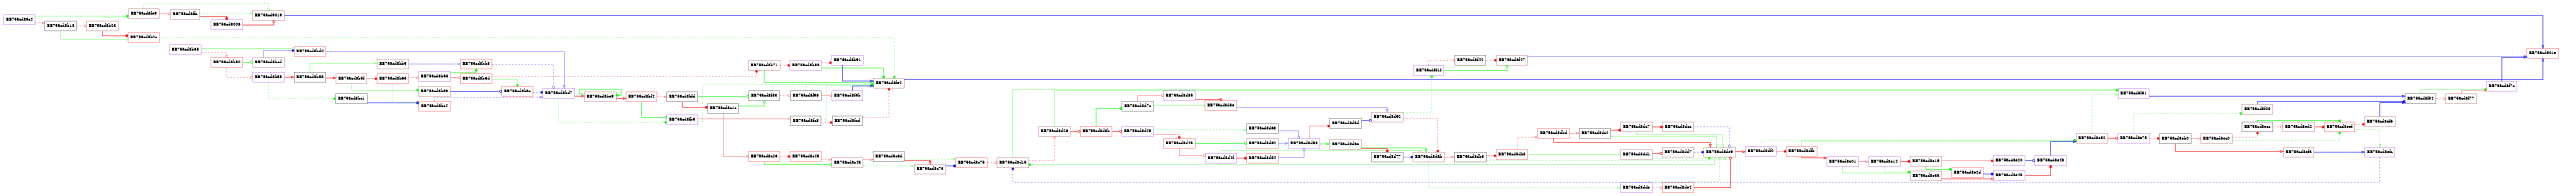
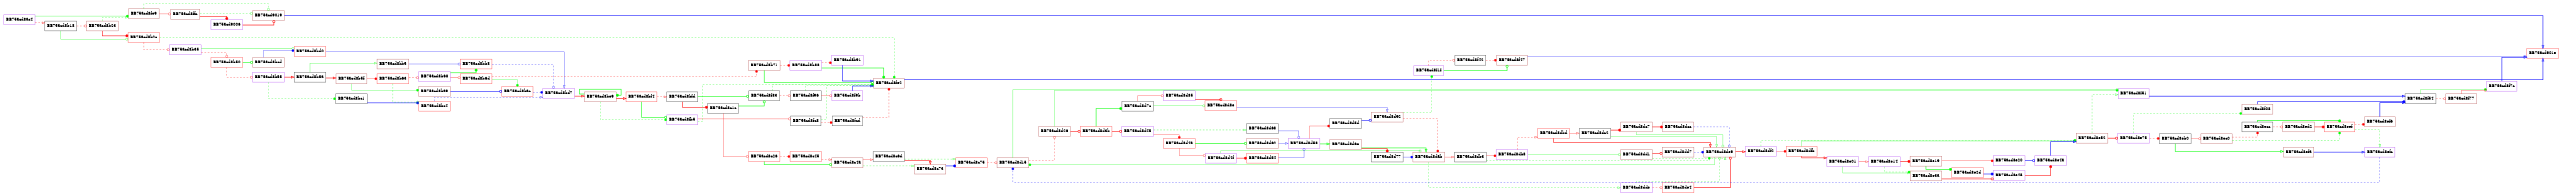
none -> (152, 50)
(600, 122) -> (623, 120)
(2224, 151) -> (2224, 151)
(1512, 155) -> (1512, 155)
